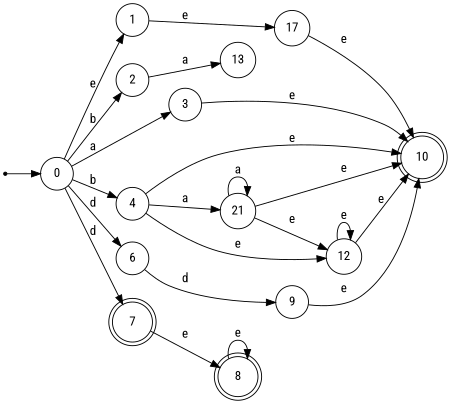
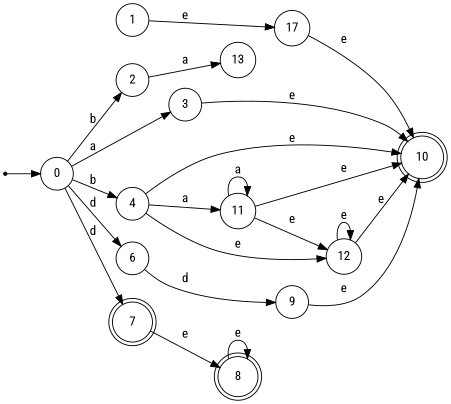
(91, 100) -> none
(238, 211) -> (238, 211)
